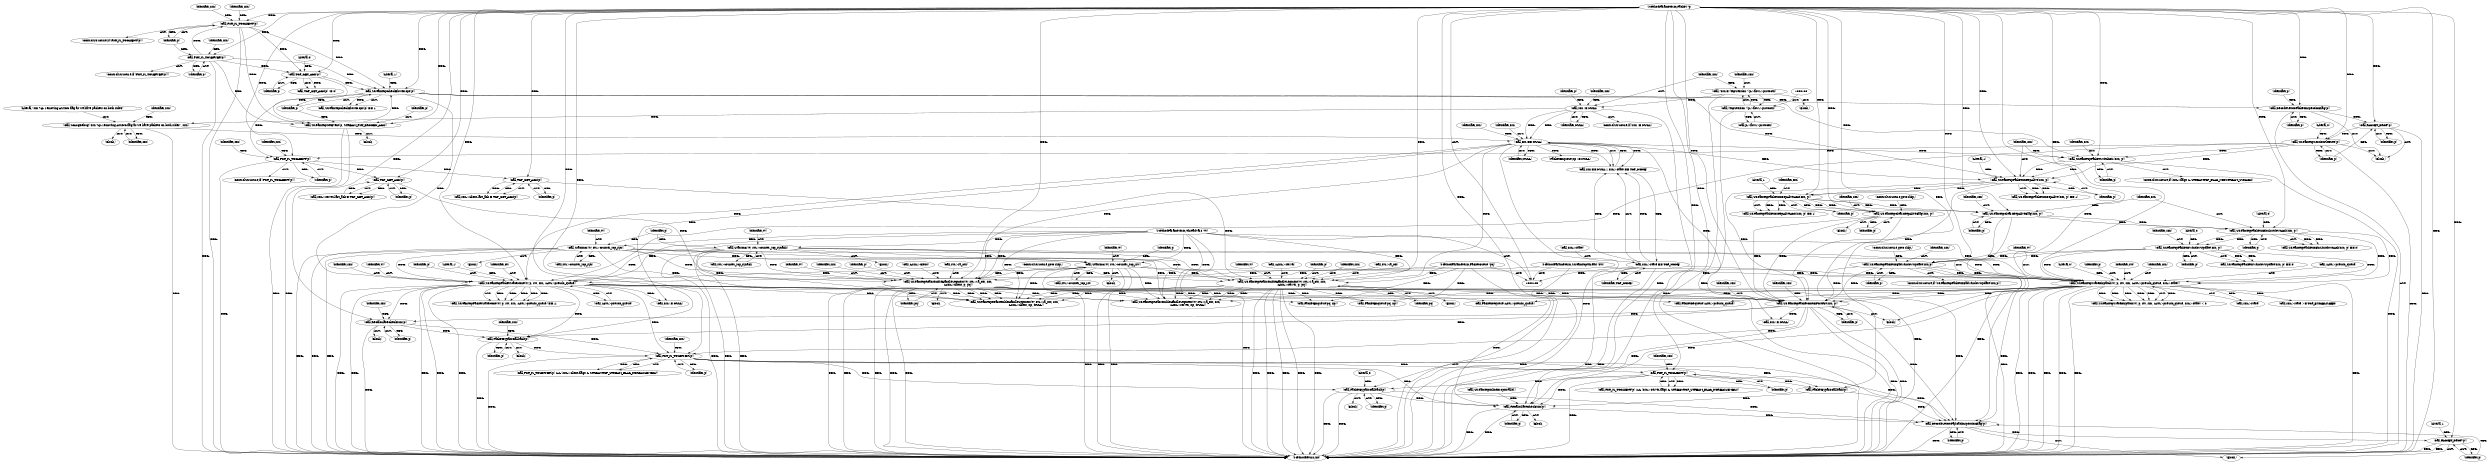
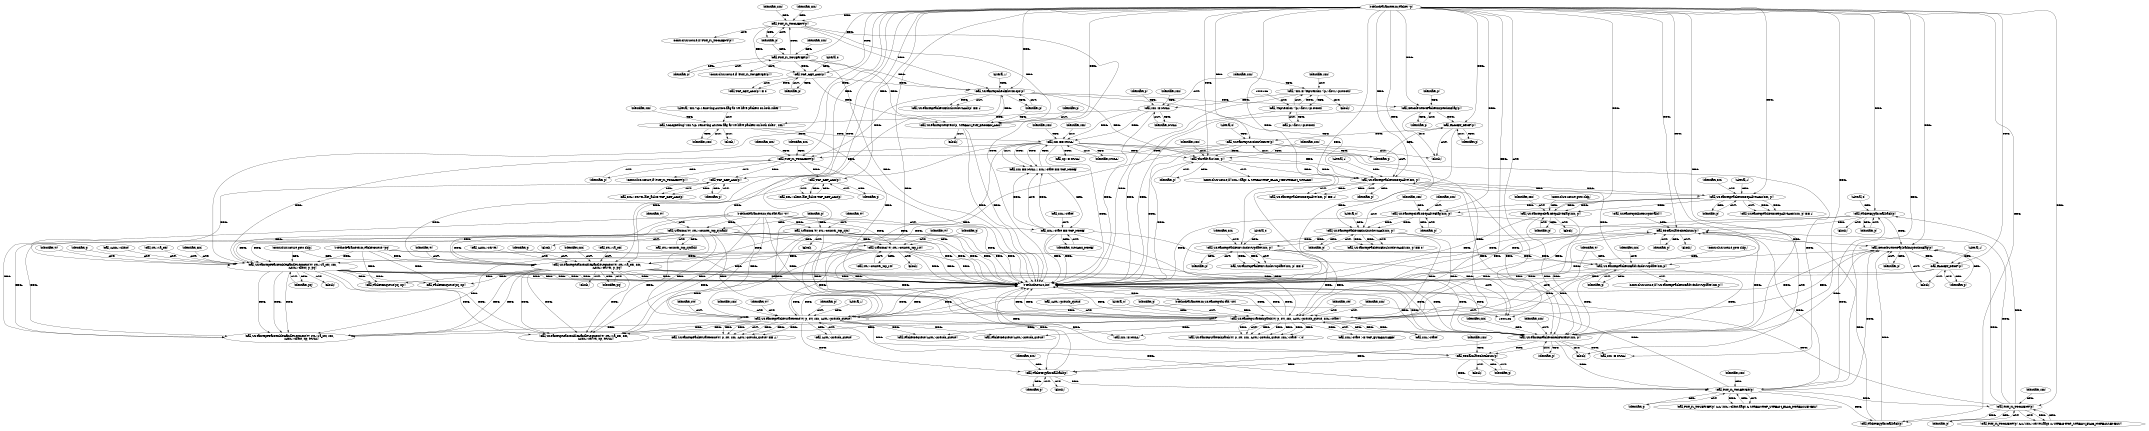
(347, 108) -> (946, 108)
(1628, 125) -> none
(1769, 134) -> (1326, 134)
none -> (1286, 137)
(1570, 159) -> (1067, 159)
(2097, 159) -> (1208, 159)
(2174, 159) -> (1515, 190)
(1358, 238) -> (897, 223)
(989, 256) -> (809, 239)
(574, 265) -> none
(1617, 283) -> (1075, 248)
(2404, 283) -> (1144, 197)
(1456, 365) -> (739, 267)
(1498, 365) -> (1115, 293)
